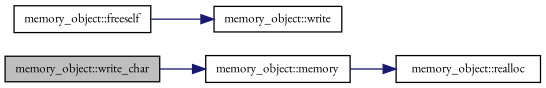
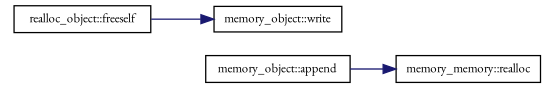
(82, 19) -> (82, 19)
(82, 69) -> none
(278, 69) -> (278, 69)
(468, 69) -> (468, 69)
